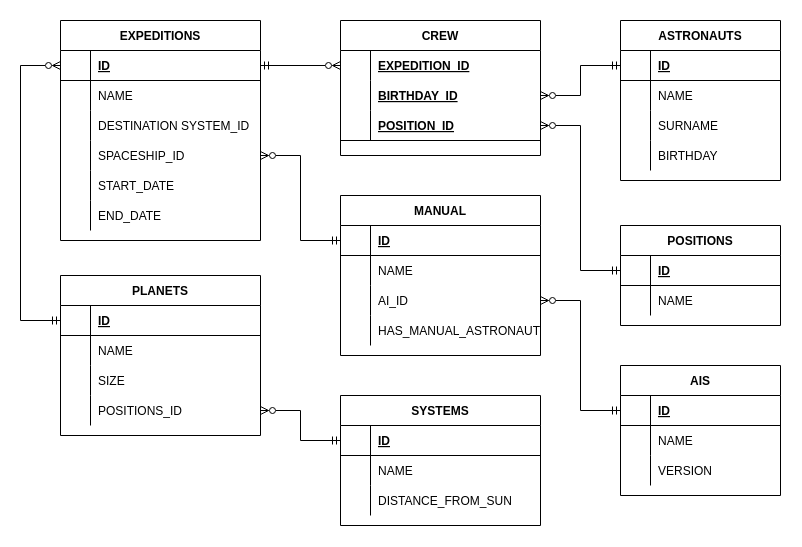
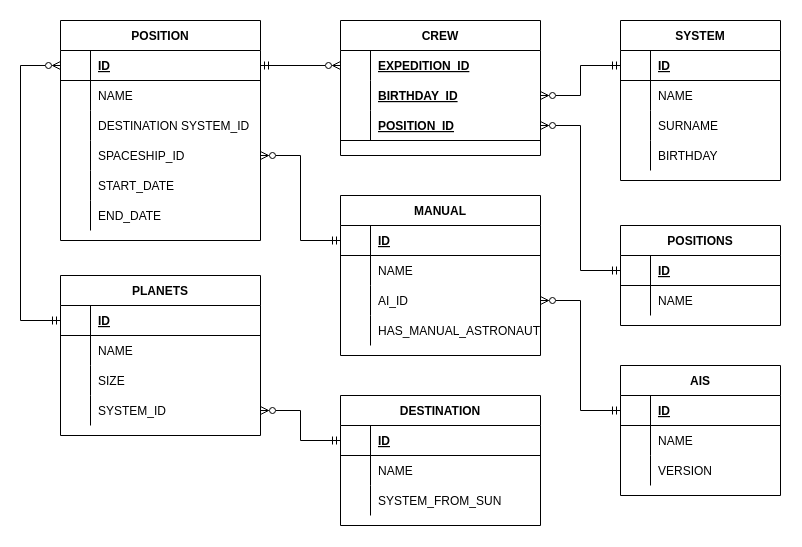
(160, 36) -> (160, 36)
(700, 36) -> (700, 36)
(138, 411) -> (128, 411)
(440, 411) -> (440, 411)
(435, 501) -> (428, 501)
